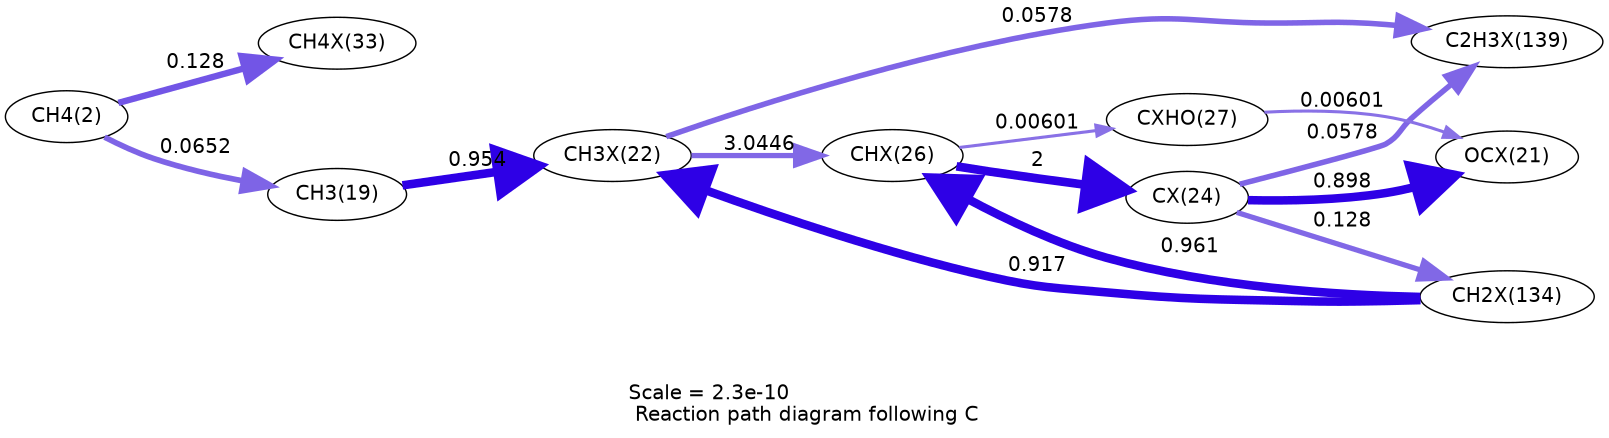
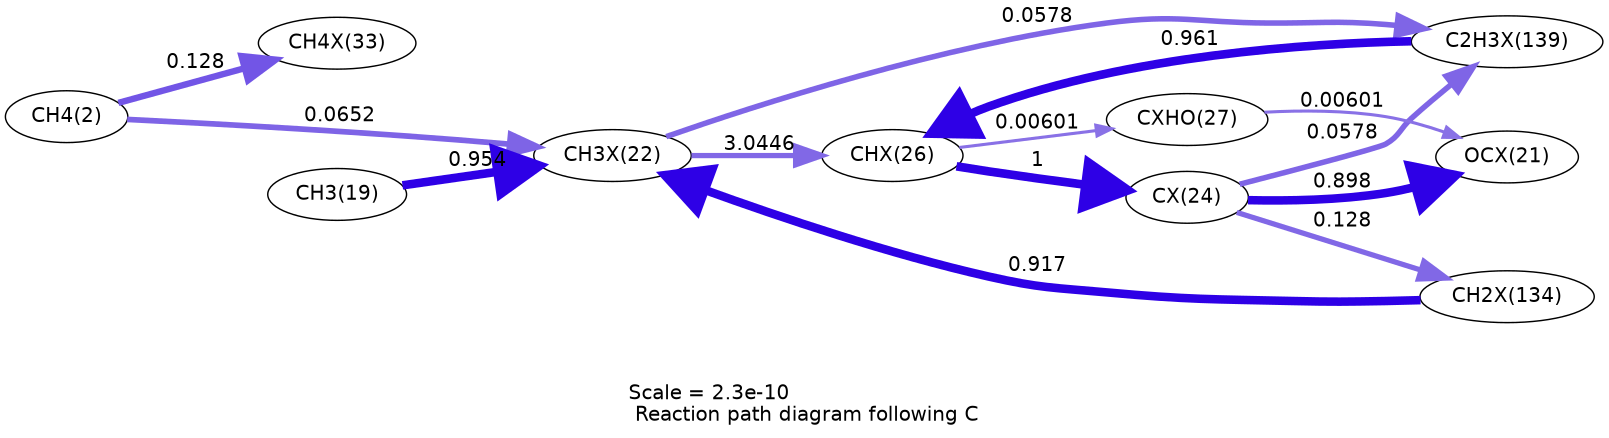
(1035, 161) -> (1035, 161)
(172, 164) -> (318, 130)
(1187, 276) -> (1187, 59)
